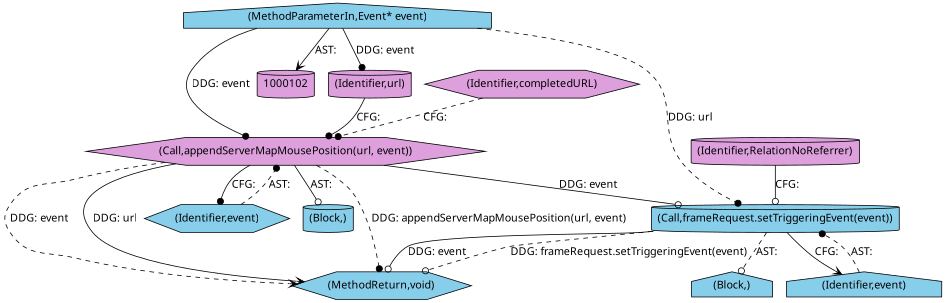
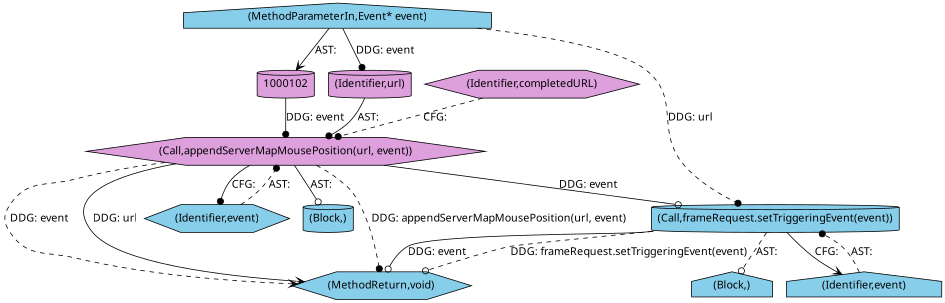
(188, 77) -> (286, 115)
(370, 118) -> (370, 118)
(775, 151) -> none
